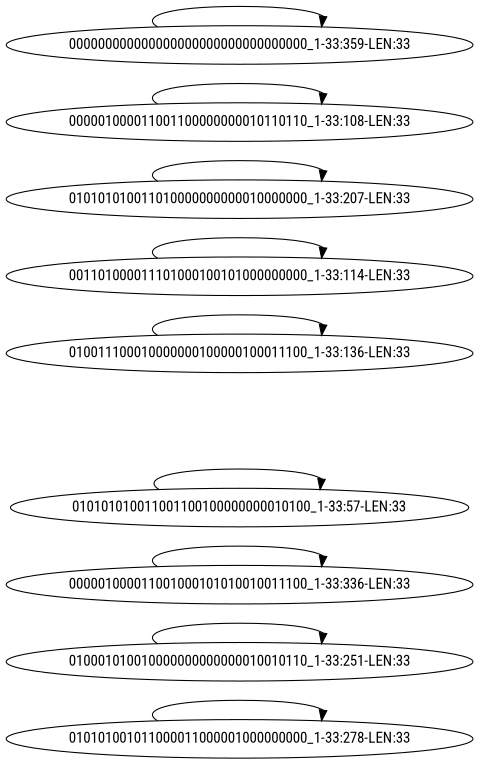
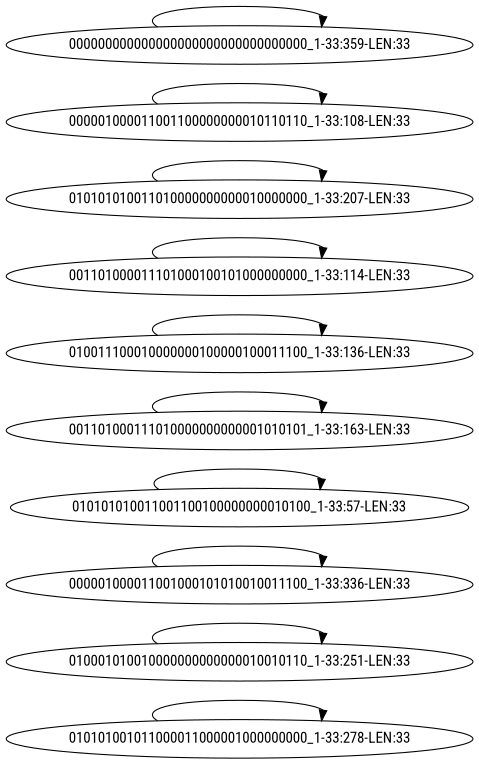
none -> (240, 430)
